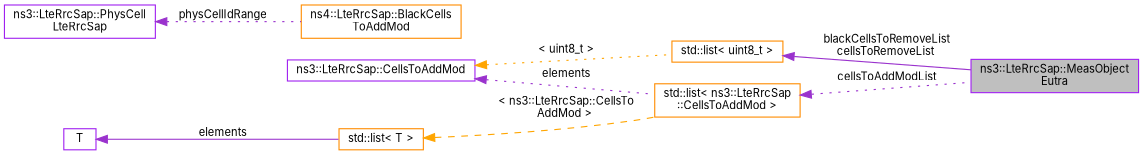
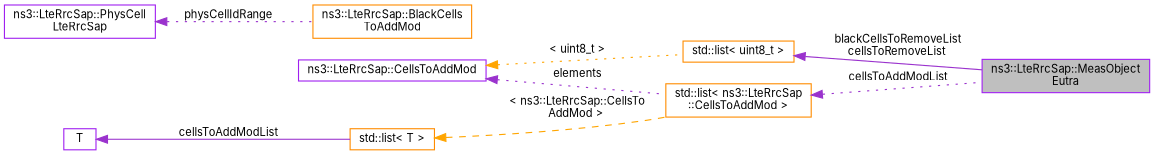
(381, 22) -> (392, 22)
(221, 133) -> (227, 133)
